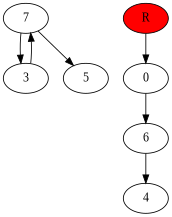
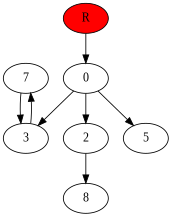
(53, 45) -> (113, 105)
none -> (59, 105)
(146, 138) -> (86, 138)
(146, 198) -> (86, 198)
